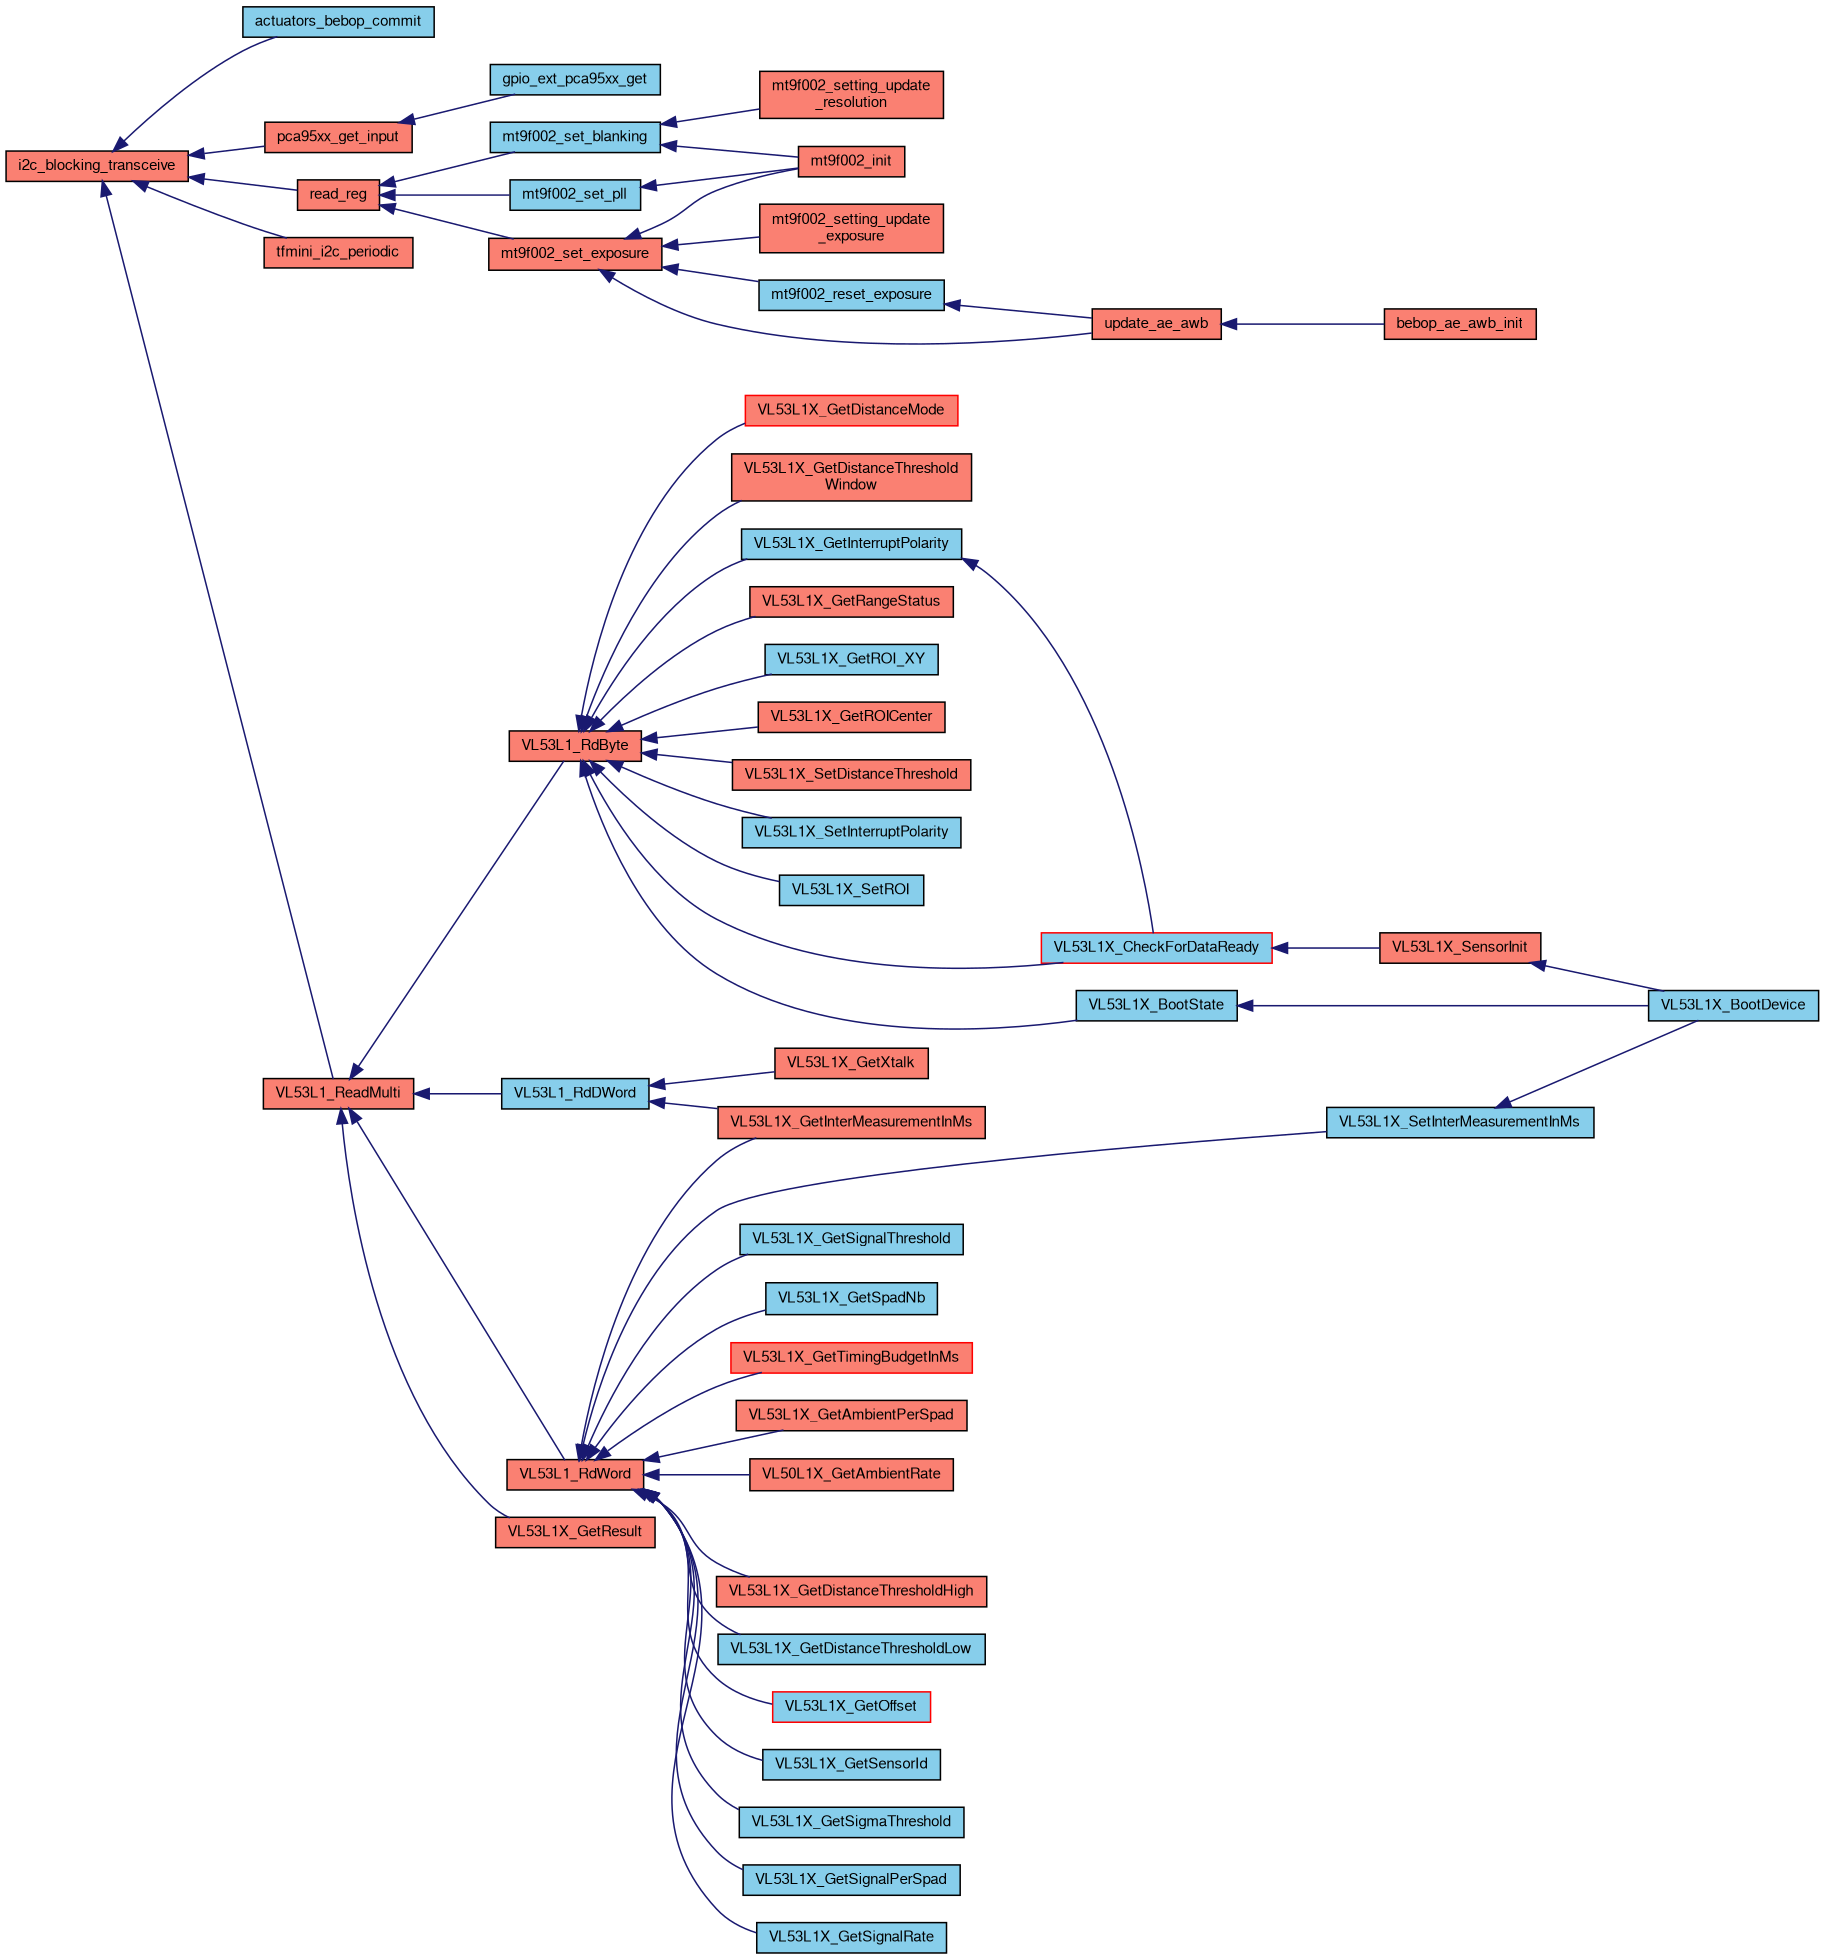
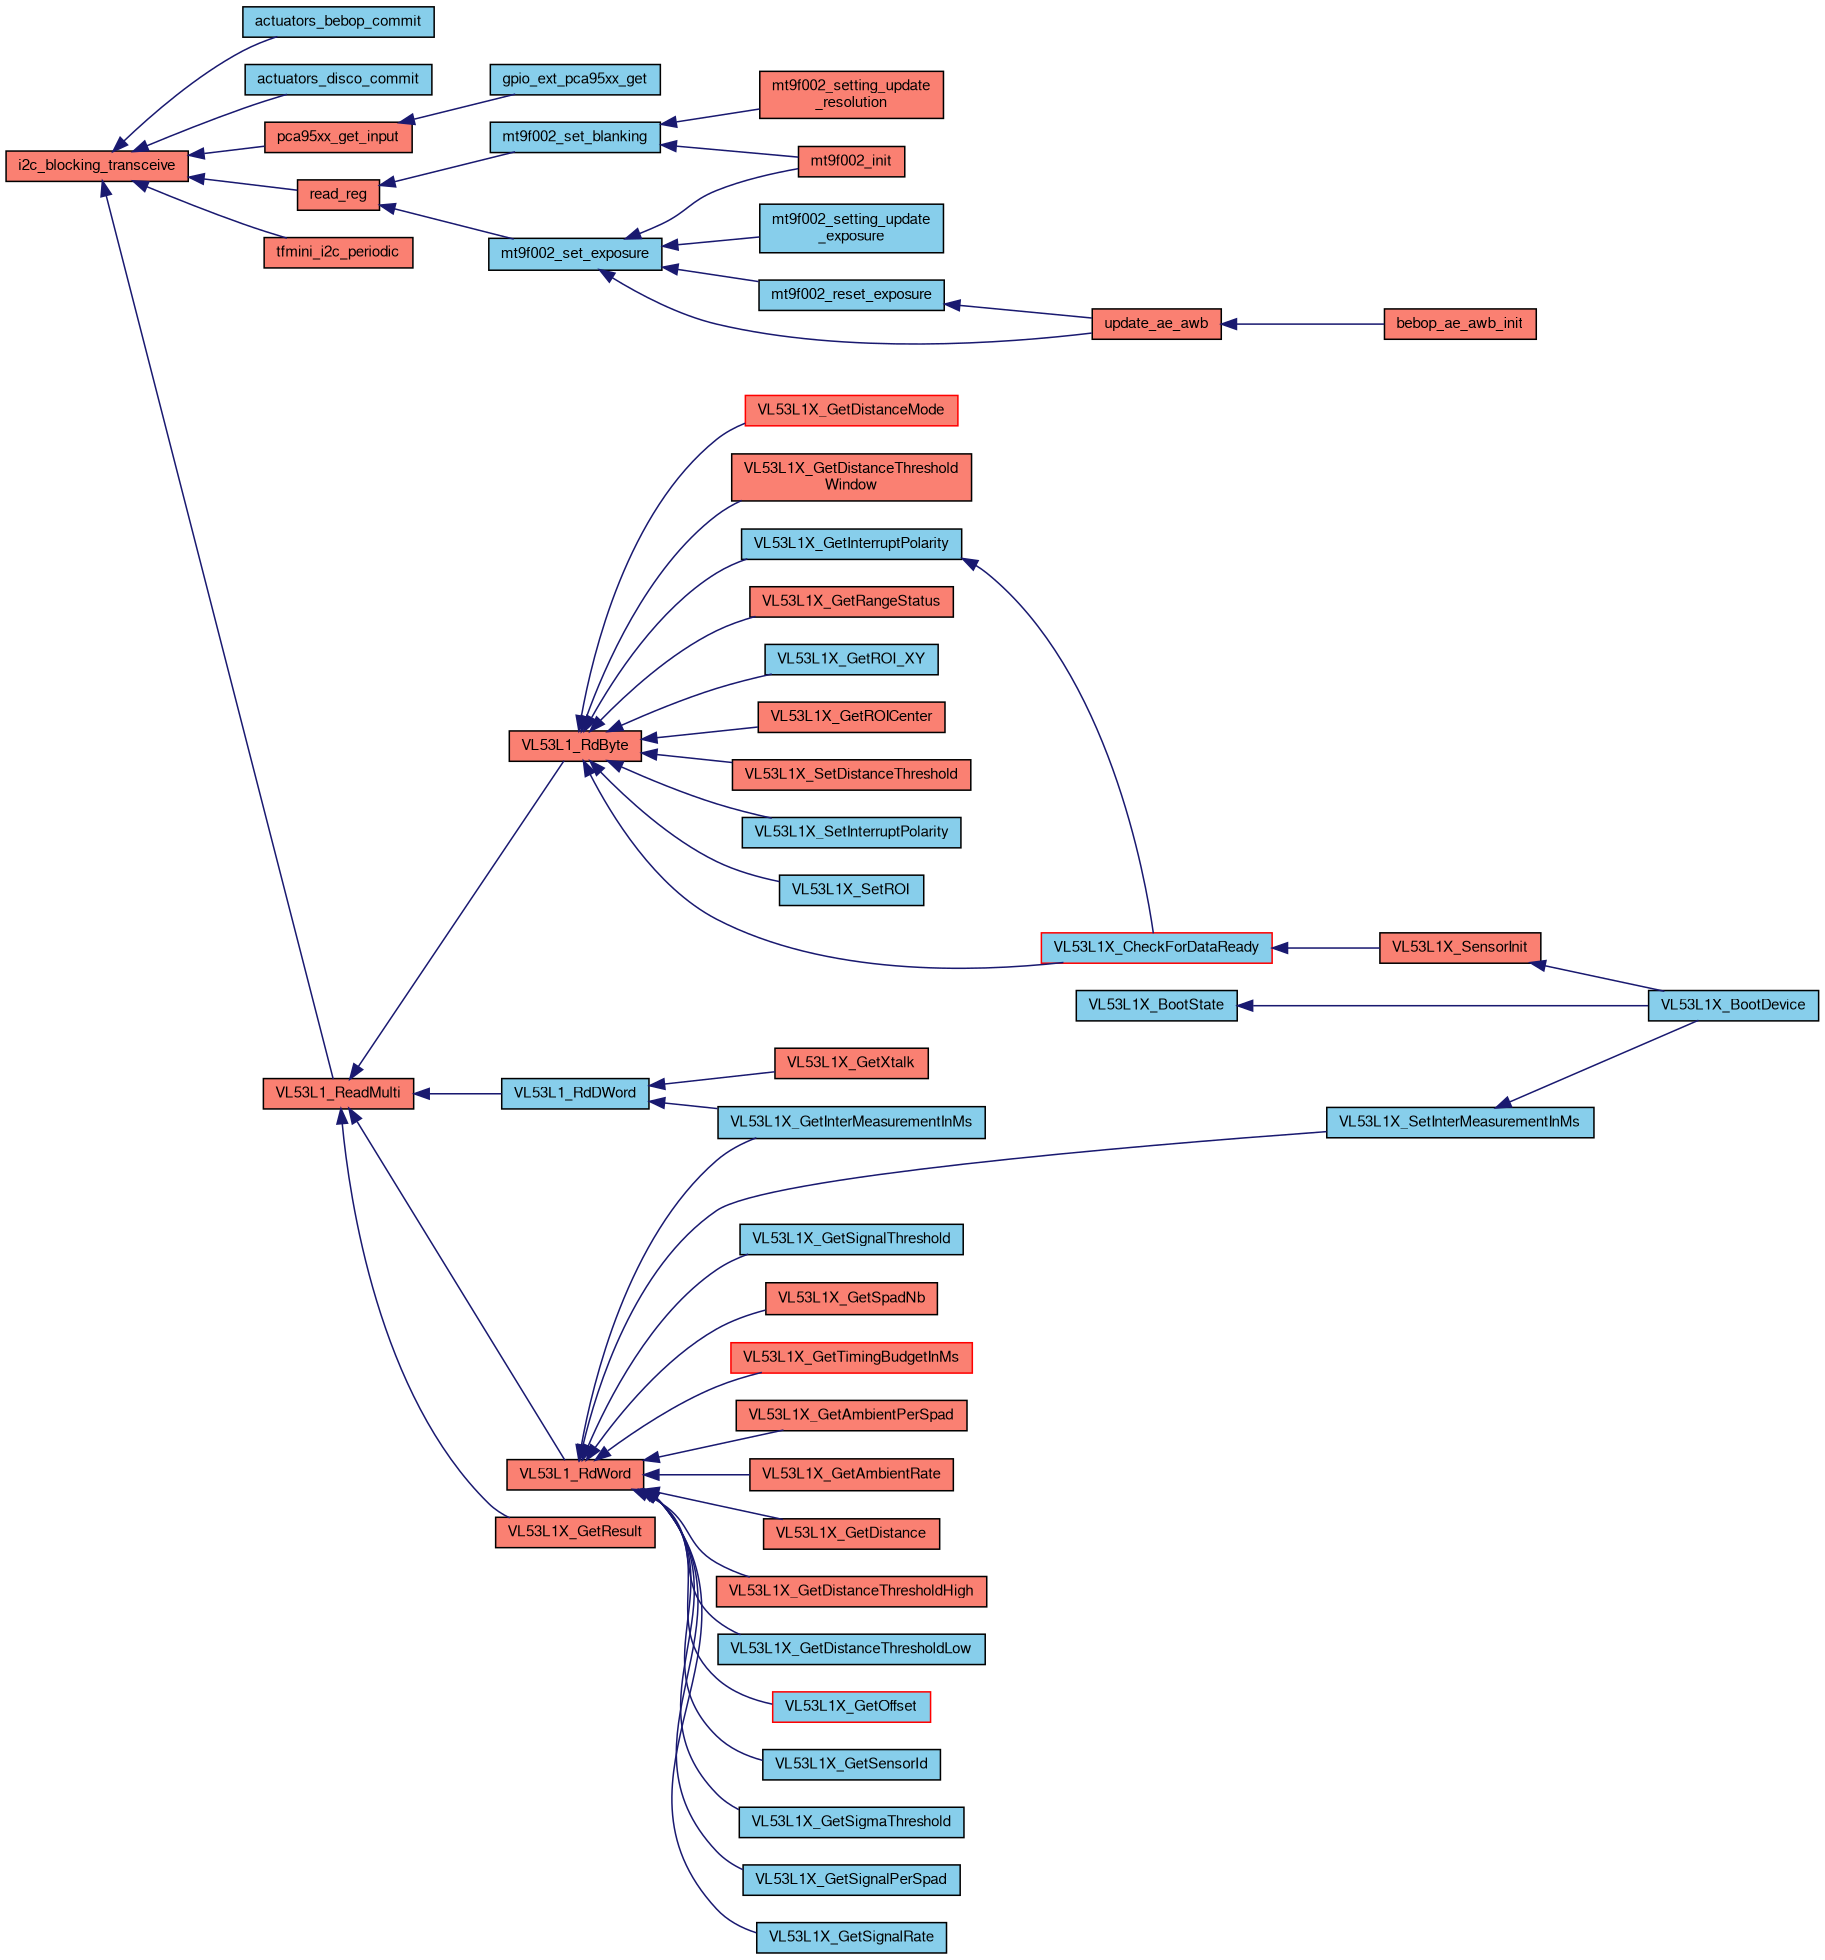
none -> (339, 80)
(575, 195) -> none
(852, 228) -> (852, 228)
(575, 254) -> (575, 254)
(775, 1001) -> none
(852, 1123) -> (852, 1123)
(852, 1299) -> (852, 1299)
(852, 1475) -> (852, 1475)
none -> (852, 1534)
